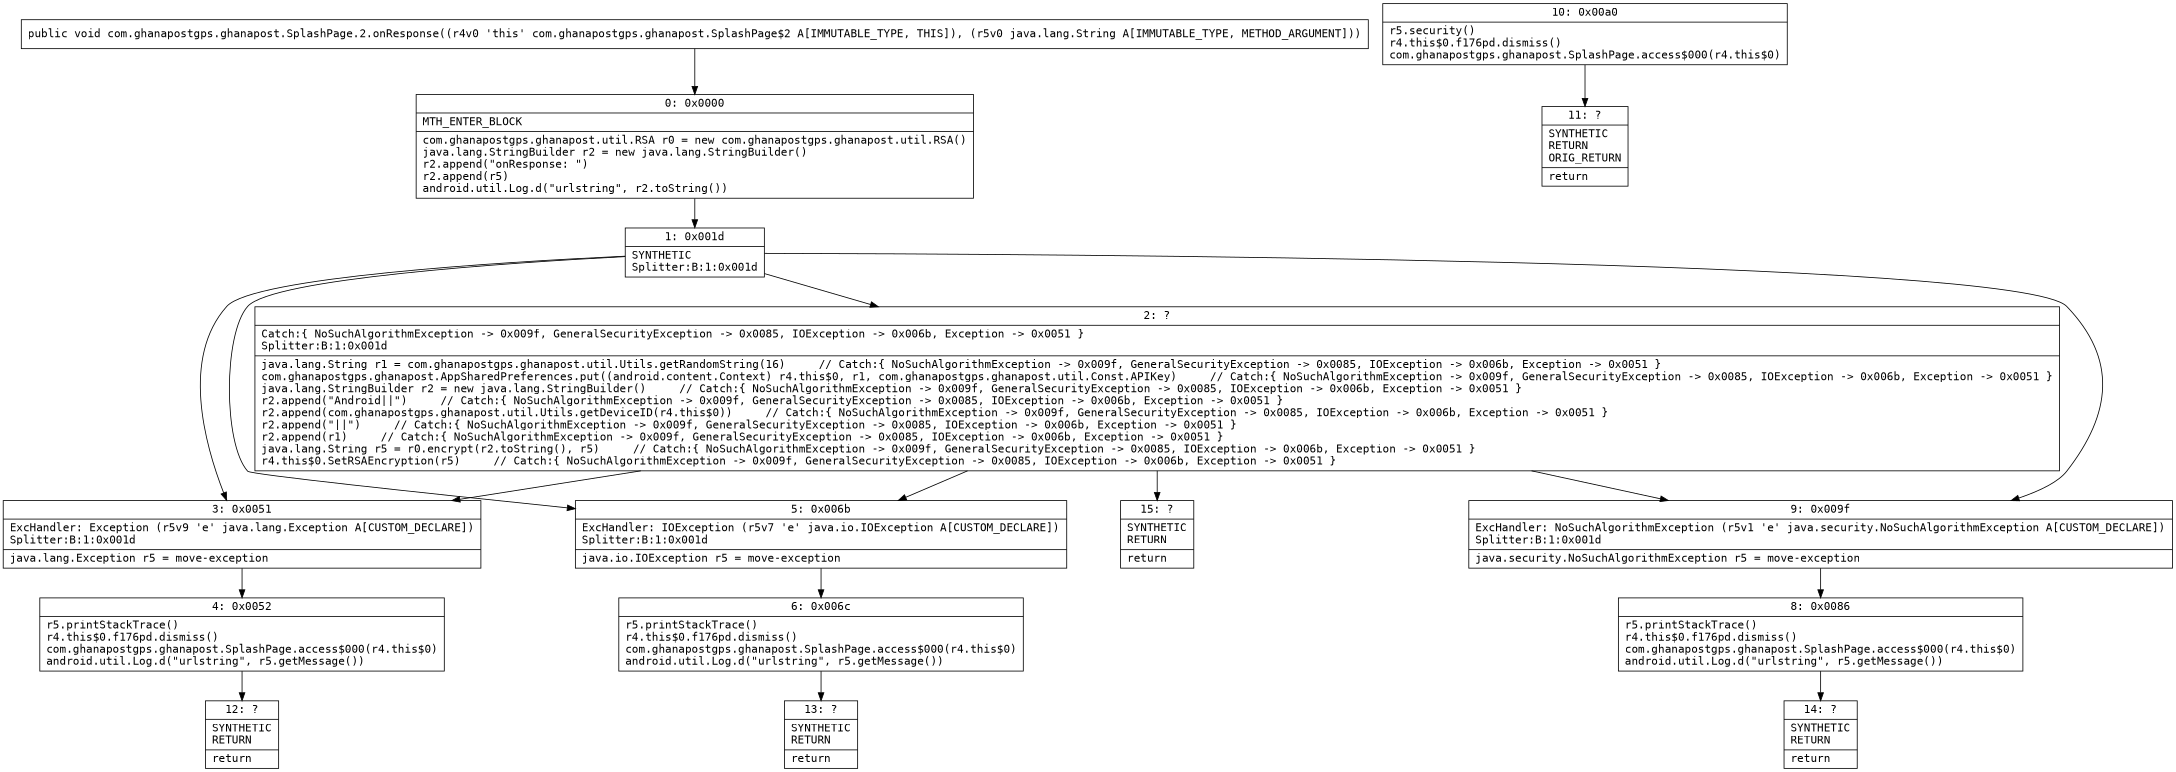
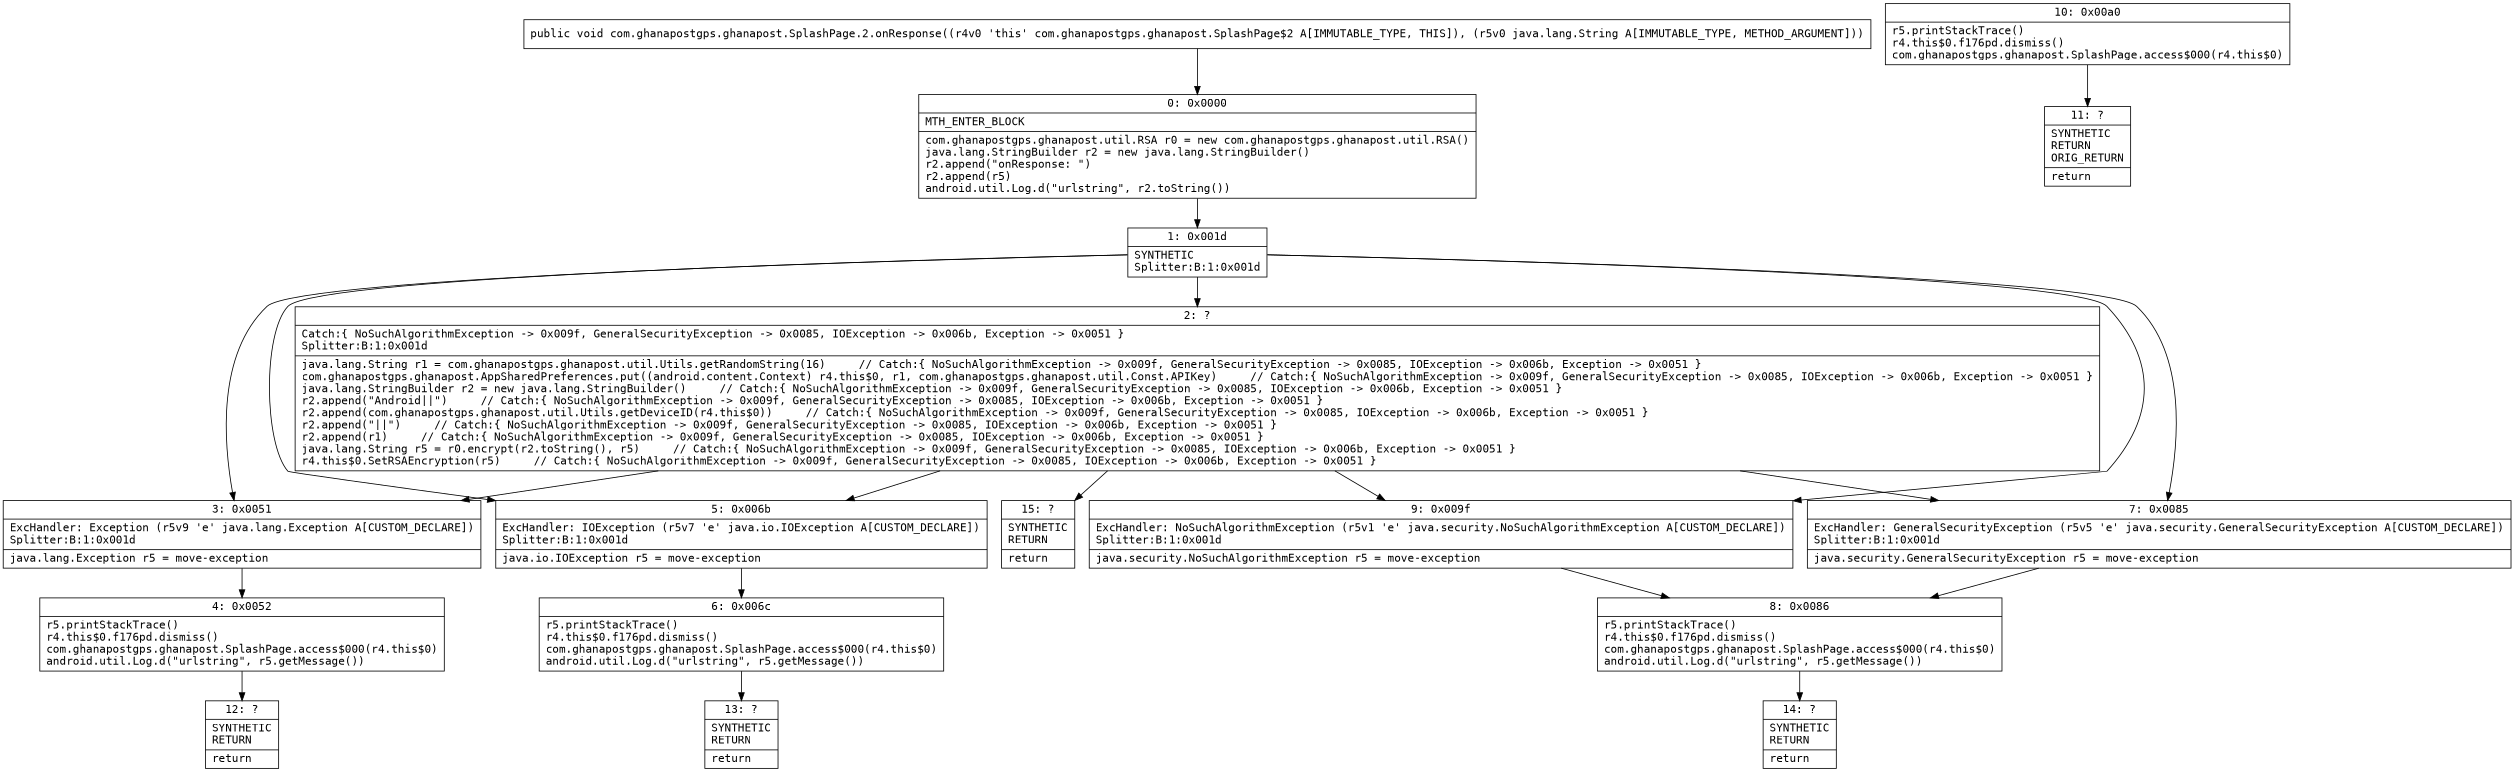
(1433, 31) -> (1959, 31)
none -> (2159, 534)
